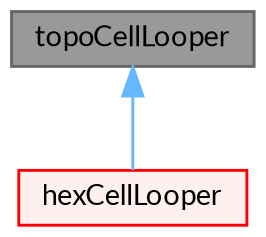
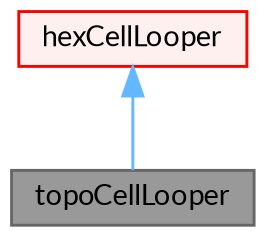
(133, 133) -> (133, 133)
